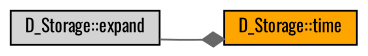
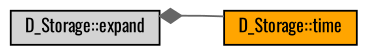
(181, 40) -> (203, 16)
